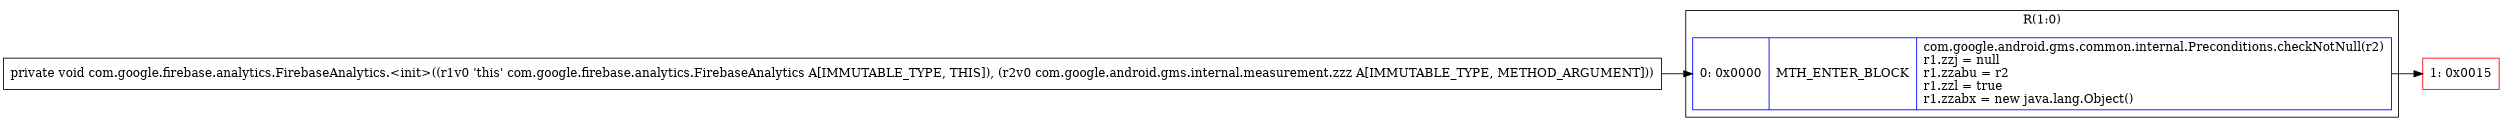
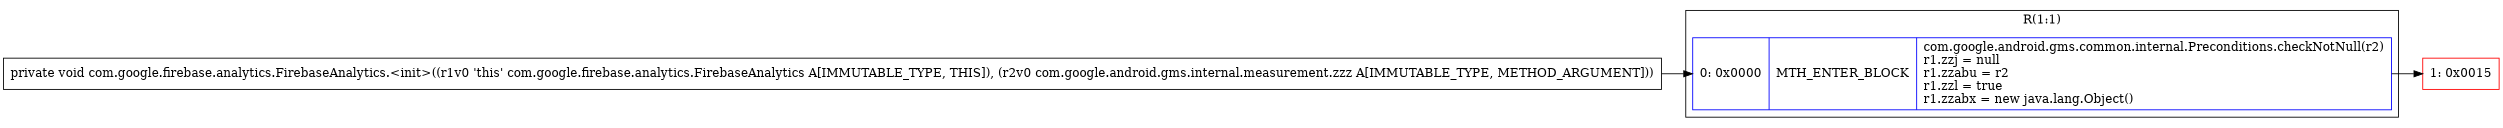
(2042, 20) -> (2042, 20)
